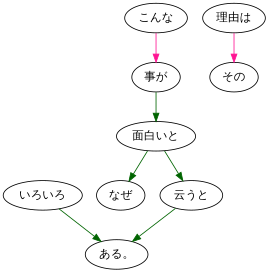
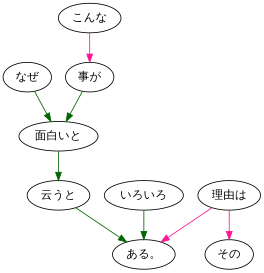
(140, 163) -> (41, 103)
none -> (190, 223)
